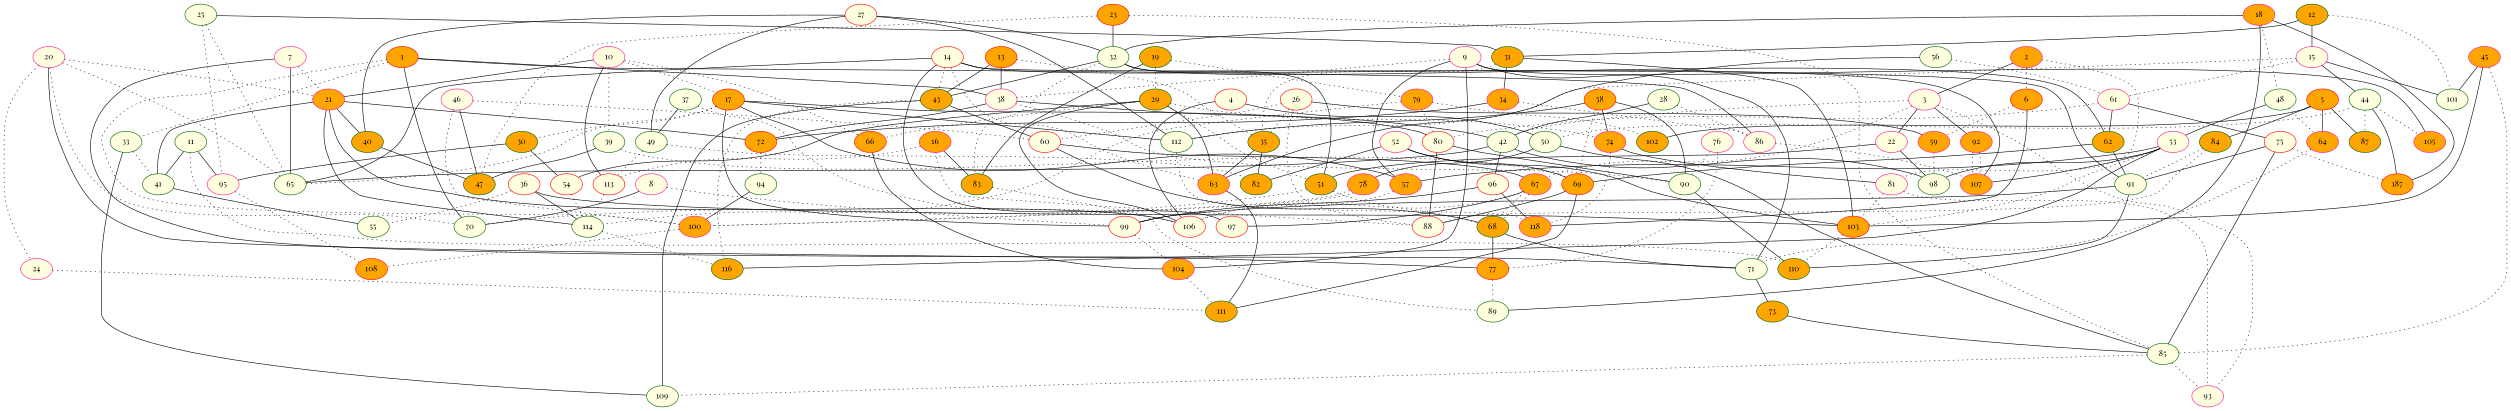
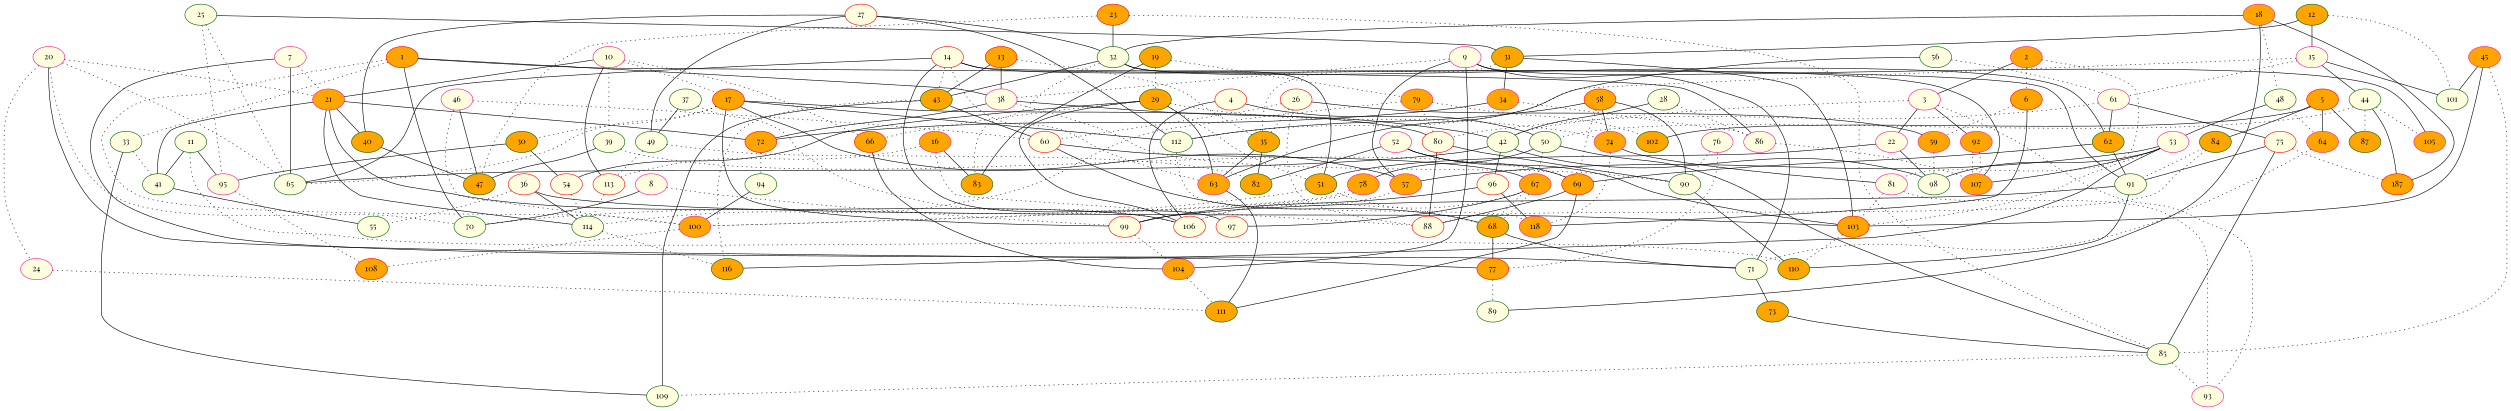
(1816, 143) -> (1540, 163)
(1253, 272) -> none
